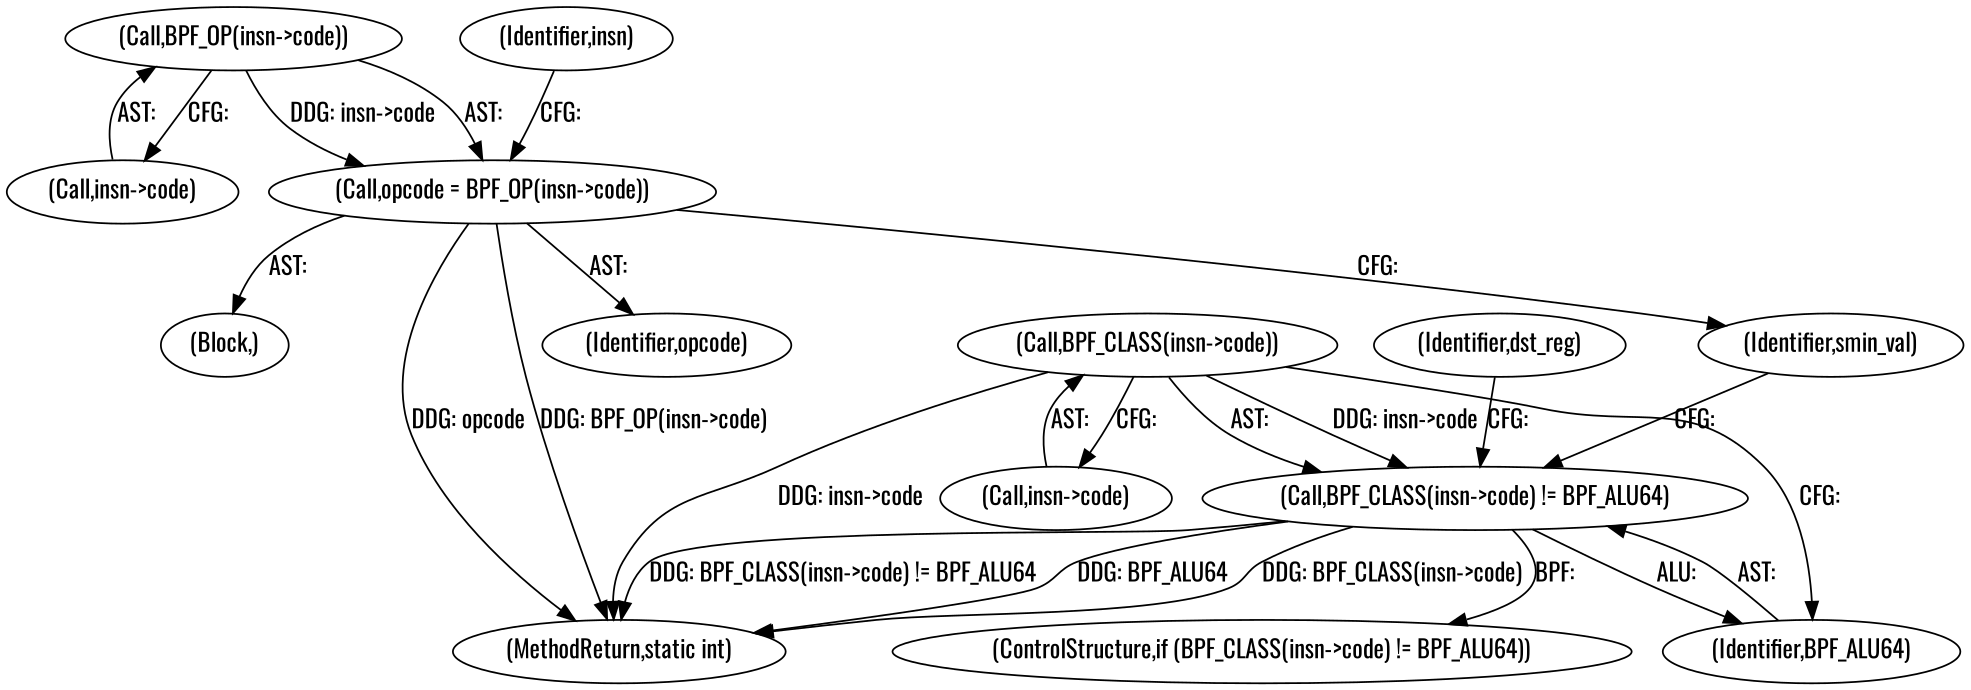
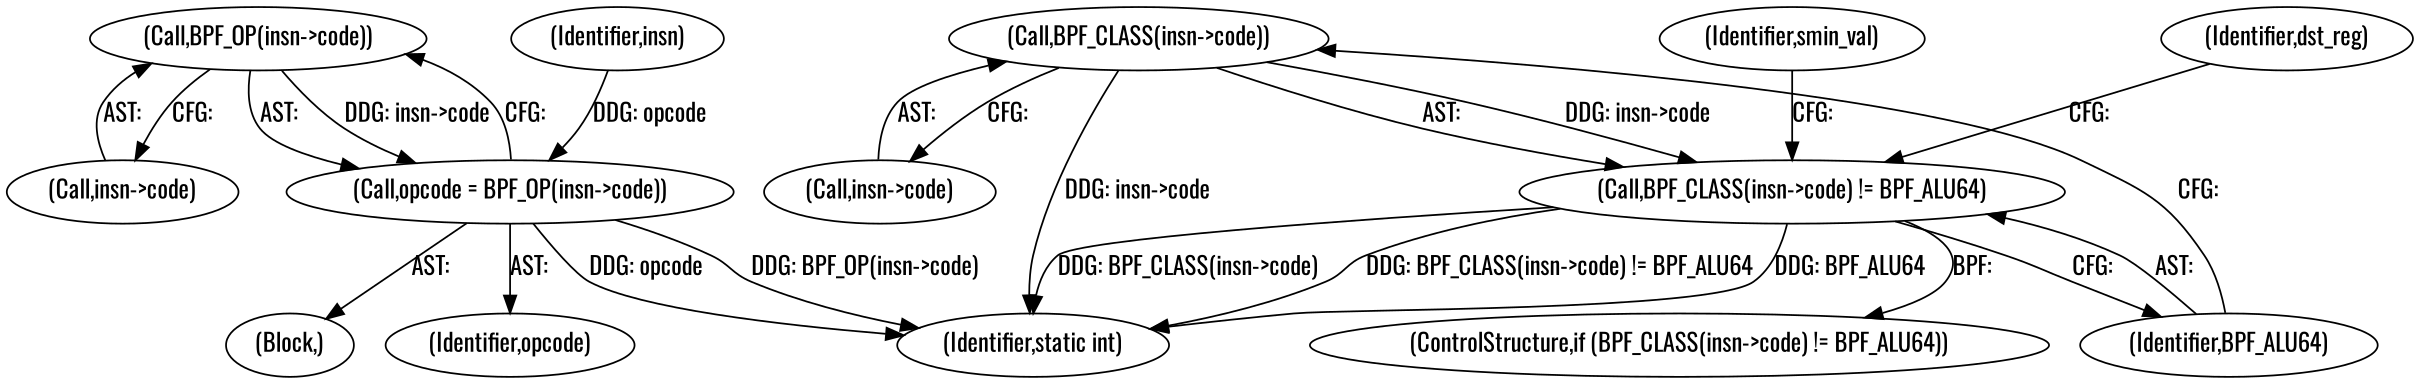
(564, 115) -> (650, 115)
(1193, 261) -> (484, 96)
(1603, 416) -> (1821, 98)
(1679, 575) -> (2096, 269)
(619, 652) -> (1033, 345)
